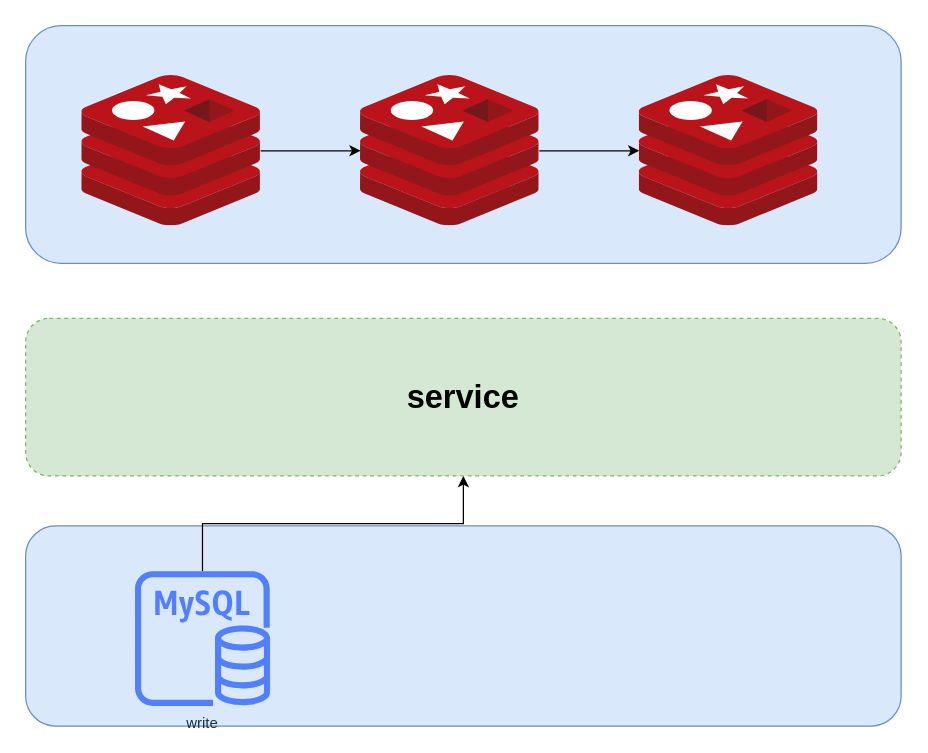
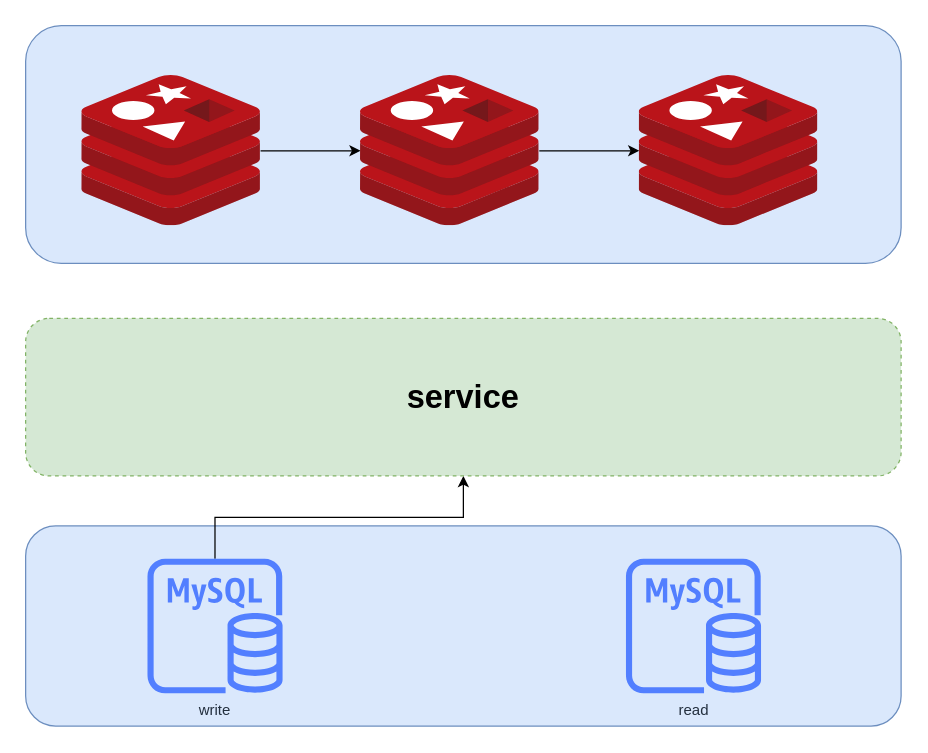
none -> (693, 626)
(202, 638) -> (215, 626)
